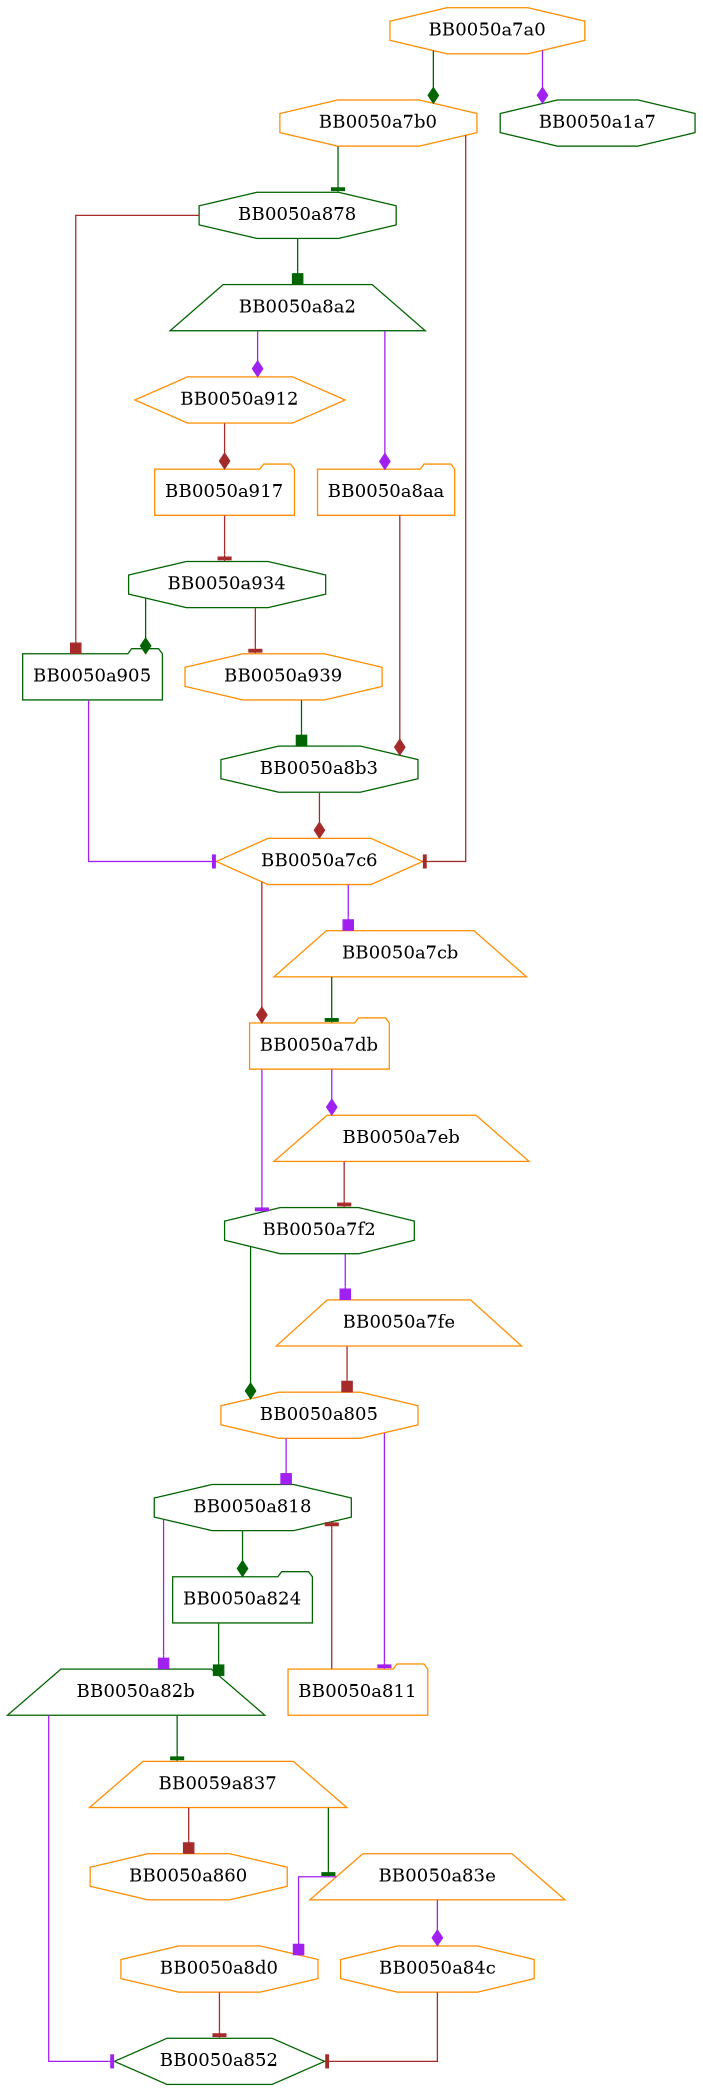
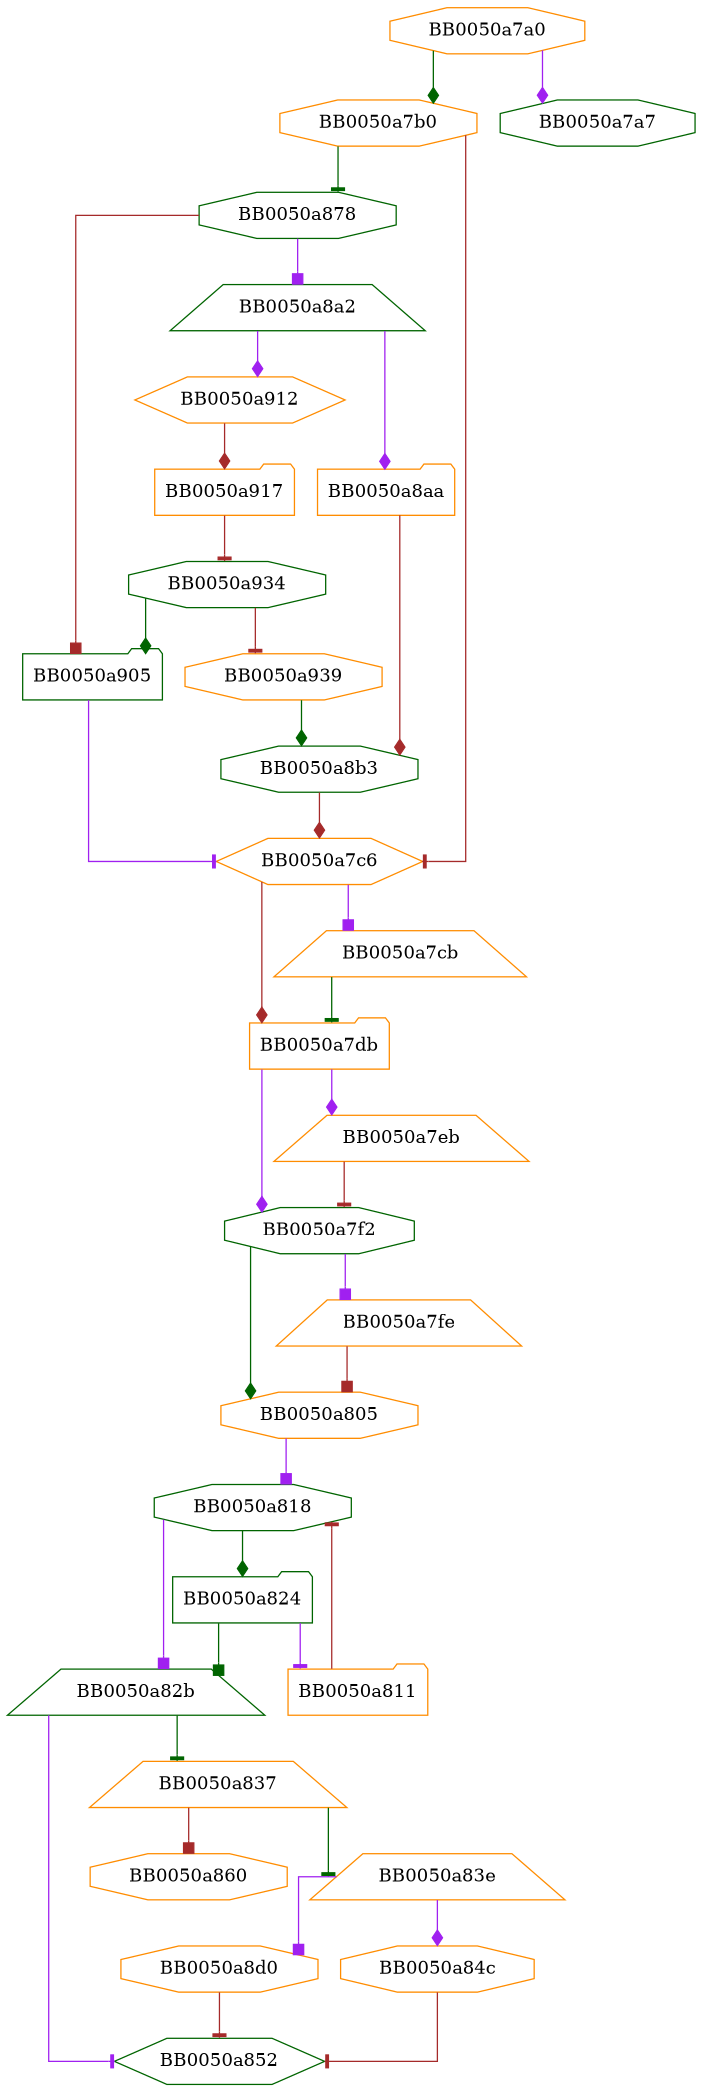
(598, 123) -> (598, 123)
(298, 255) -> (298, 255)
(302, 716) -> (302, 716)
(262, 1137) -> (262, 1137)
(384, 1548) -> (300, 1643)
(218, 1784) -> (218, 1784)
